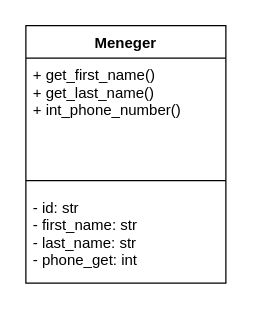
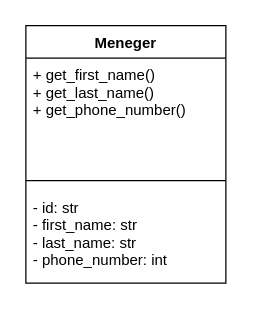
(104, 75) -> (104, 75)
(63, 208) -> (63, 208)
